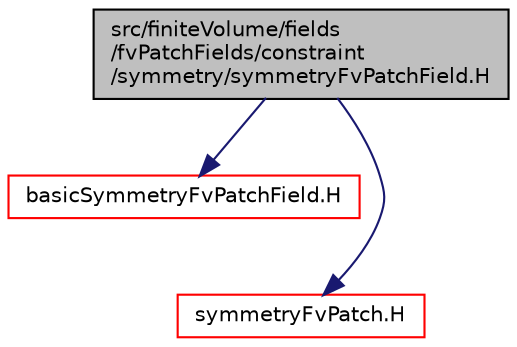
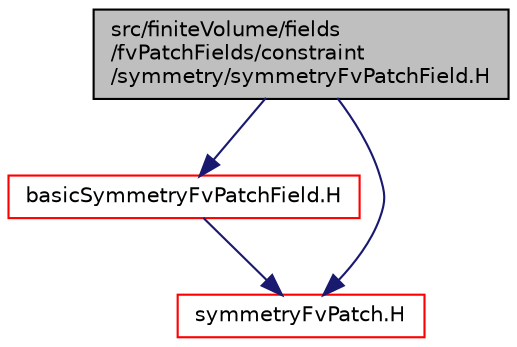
none -> (235, 249)
